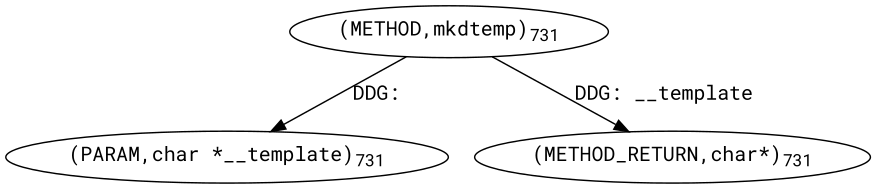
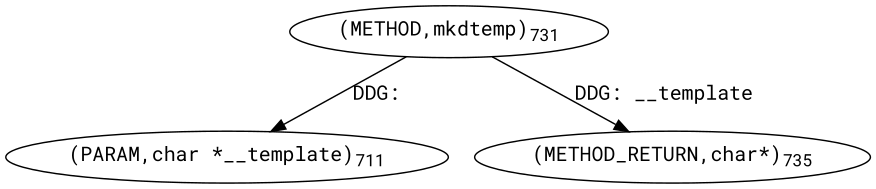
(371, 155) -> (371, 155)
(798, 155) -> (798, 155)
